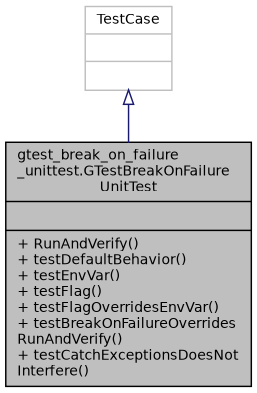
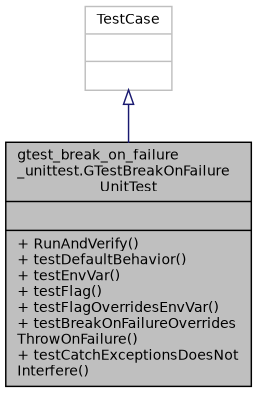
(70, 339) -> (78, 339)
